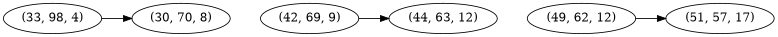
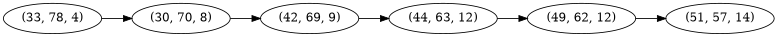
(53, 18) -> (53, 18)
none -> (241, 18)
none -> (508, 18)
(720, 18) -> (720, 18)
